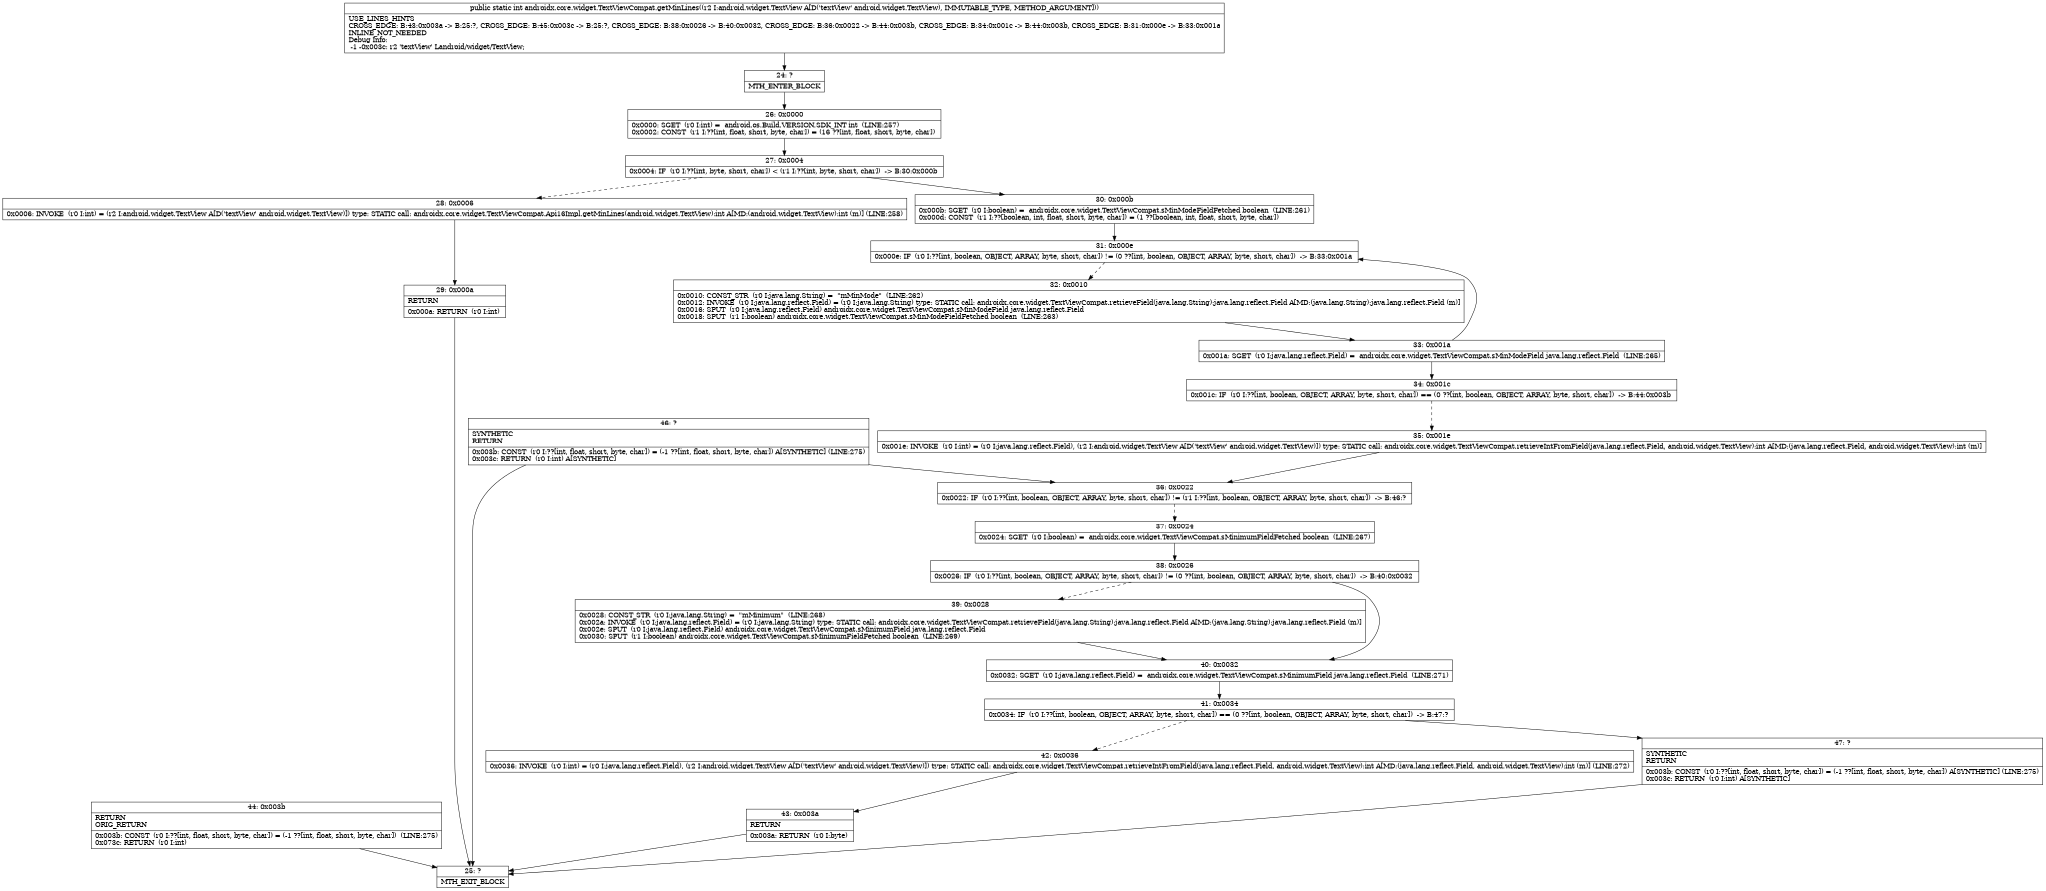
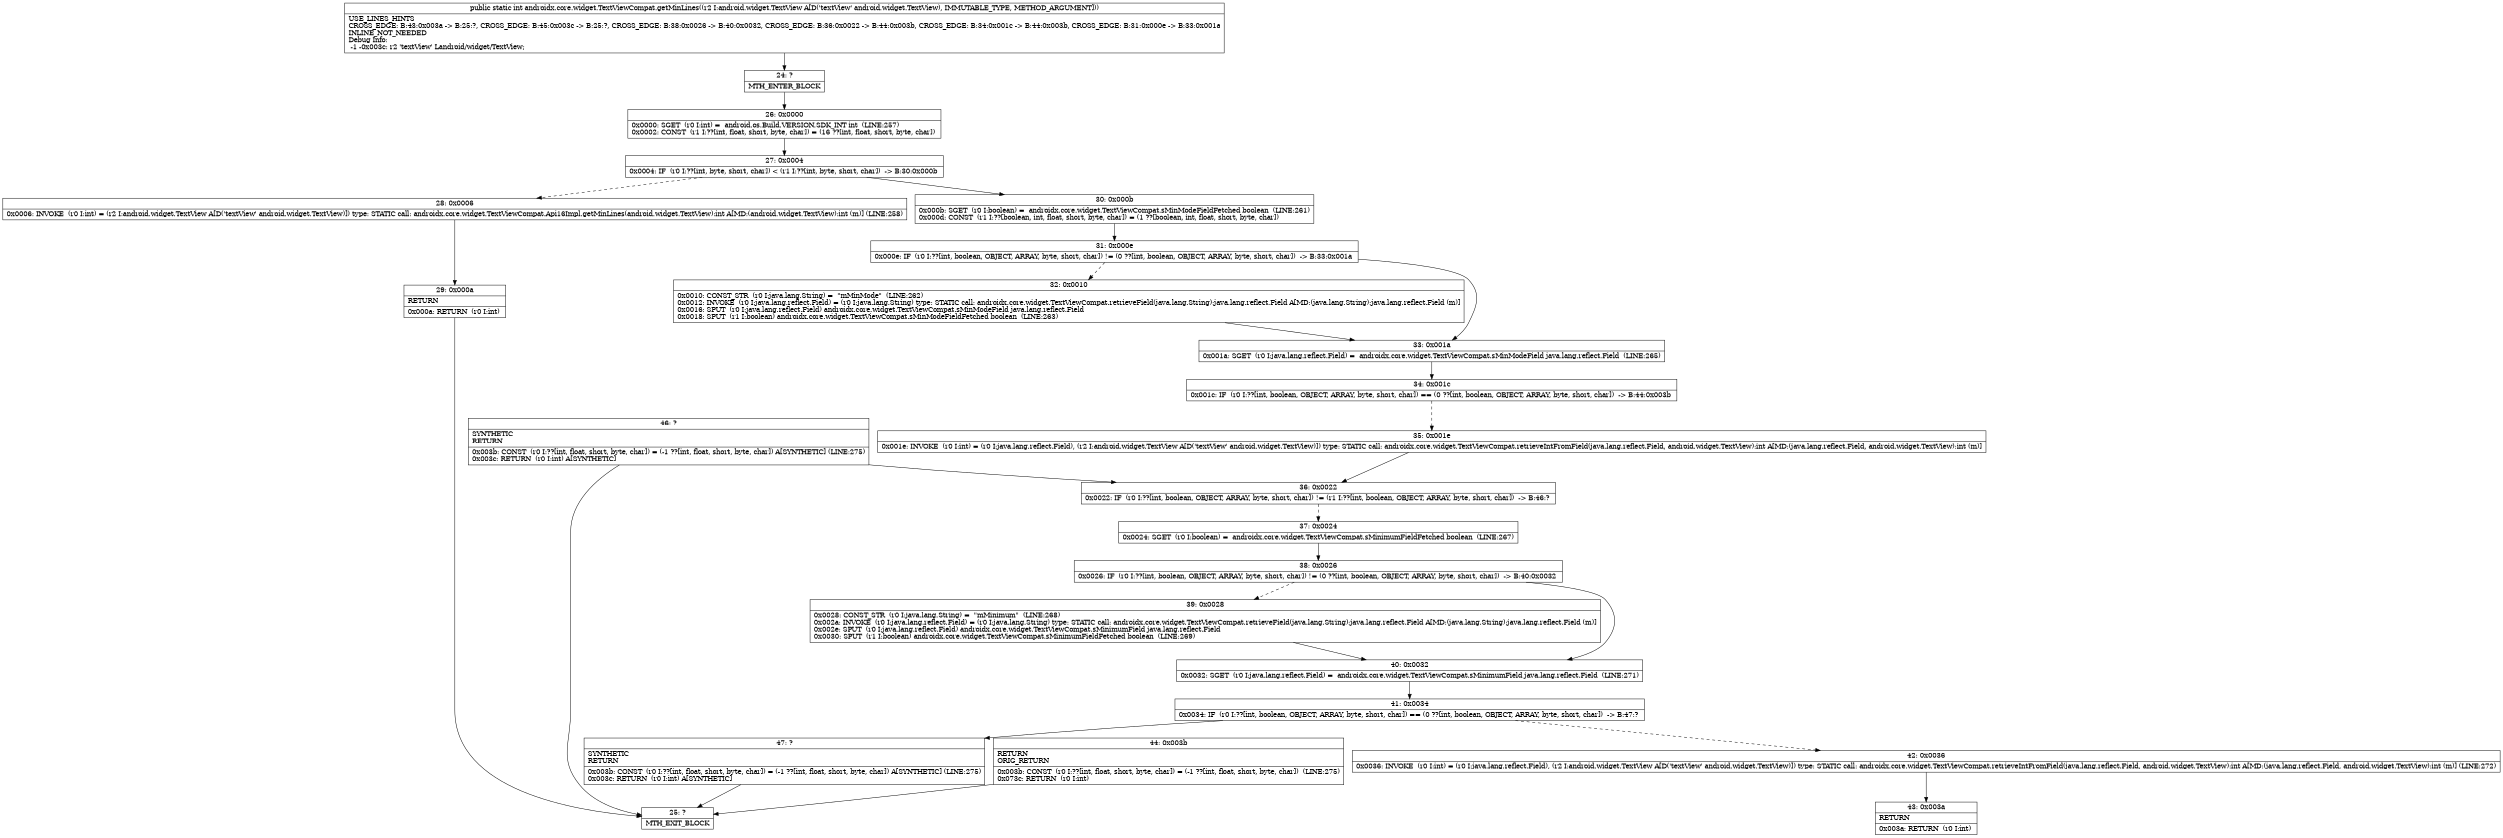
(1452, 272) -> (1447, 271)
(800, 836) -> (1926, 829)
(630, 852) -> none
